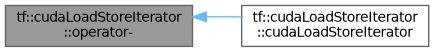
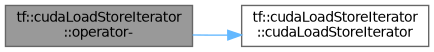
(224, 17) -> (210, 35)
